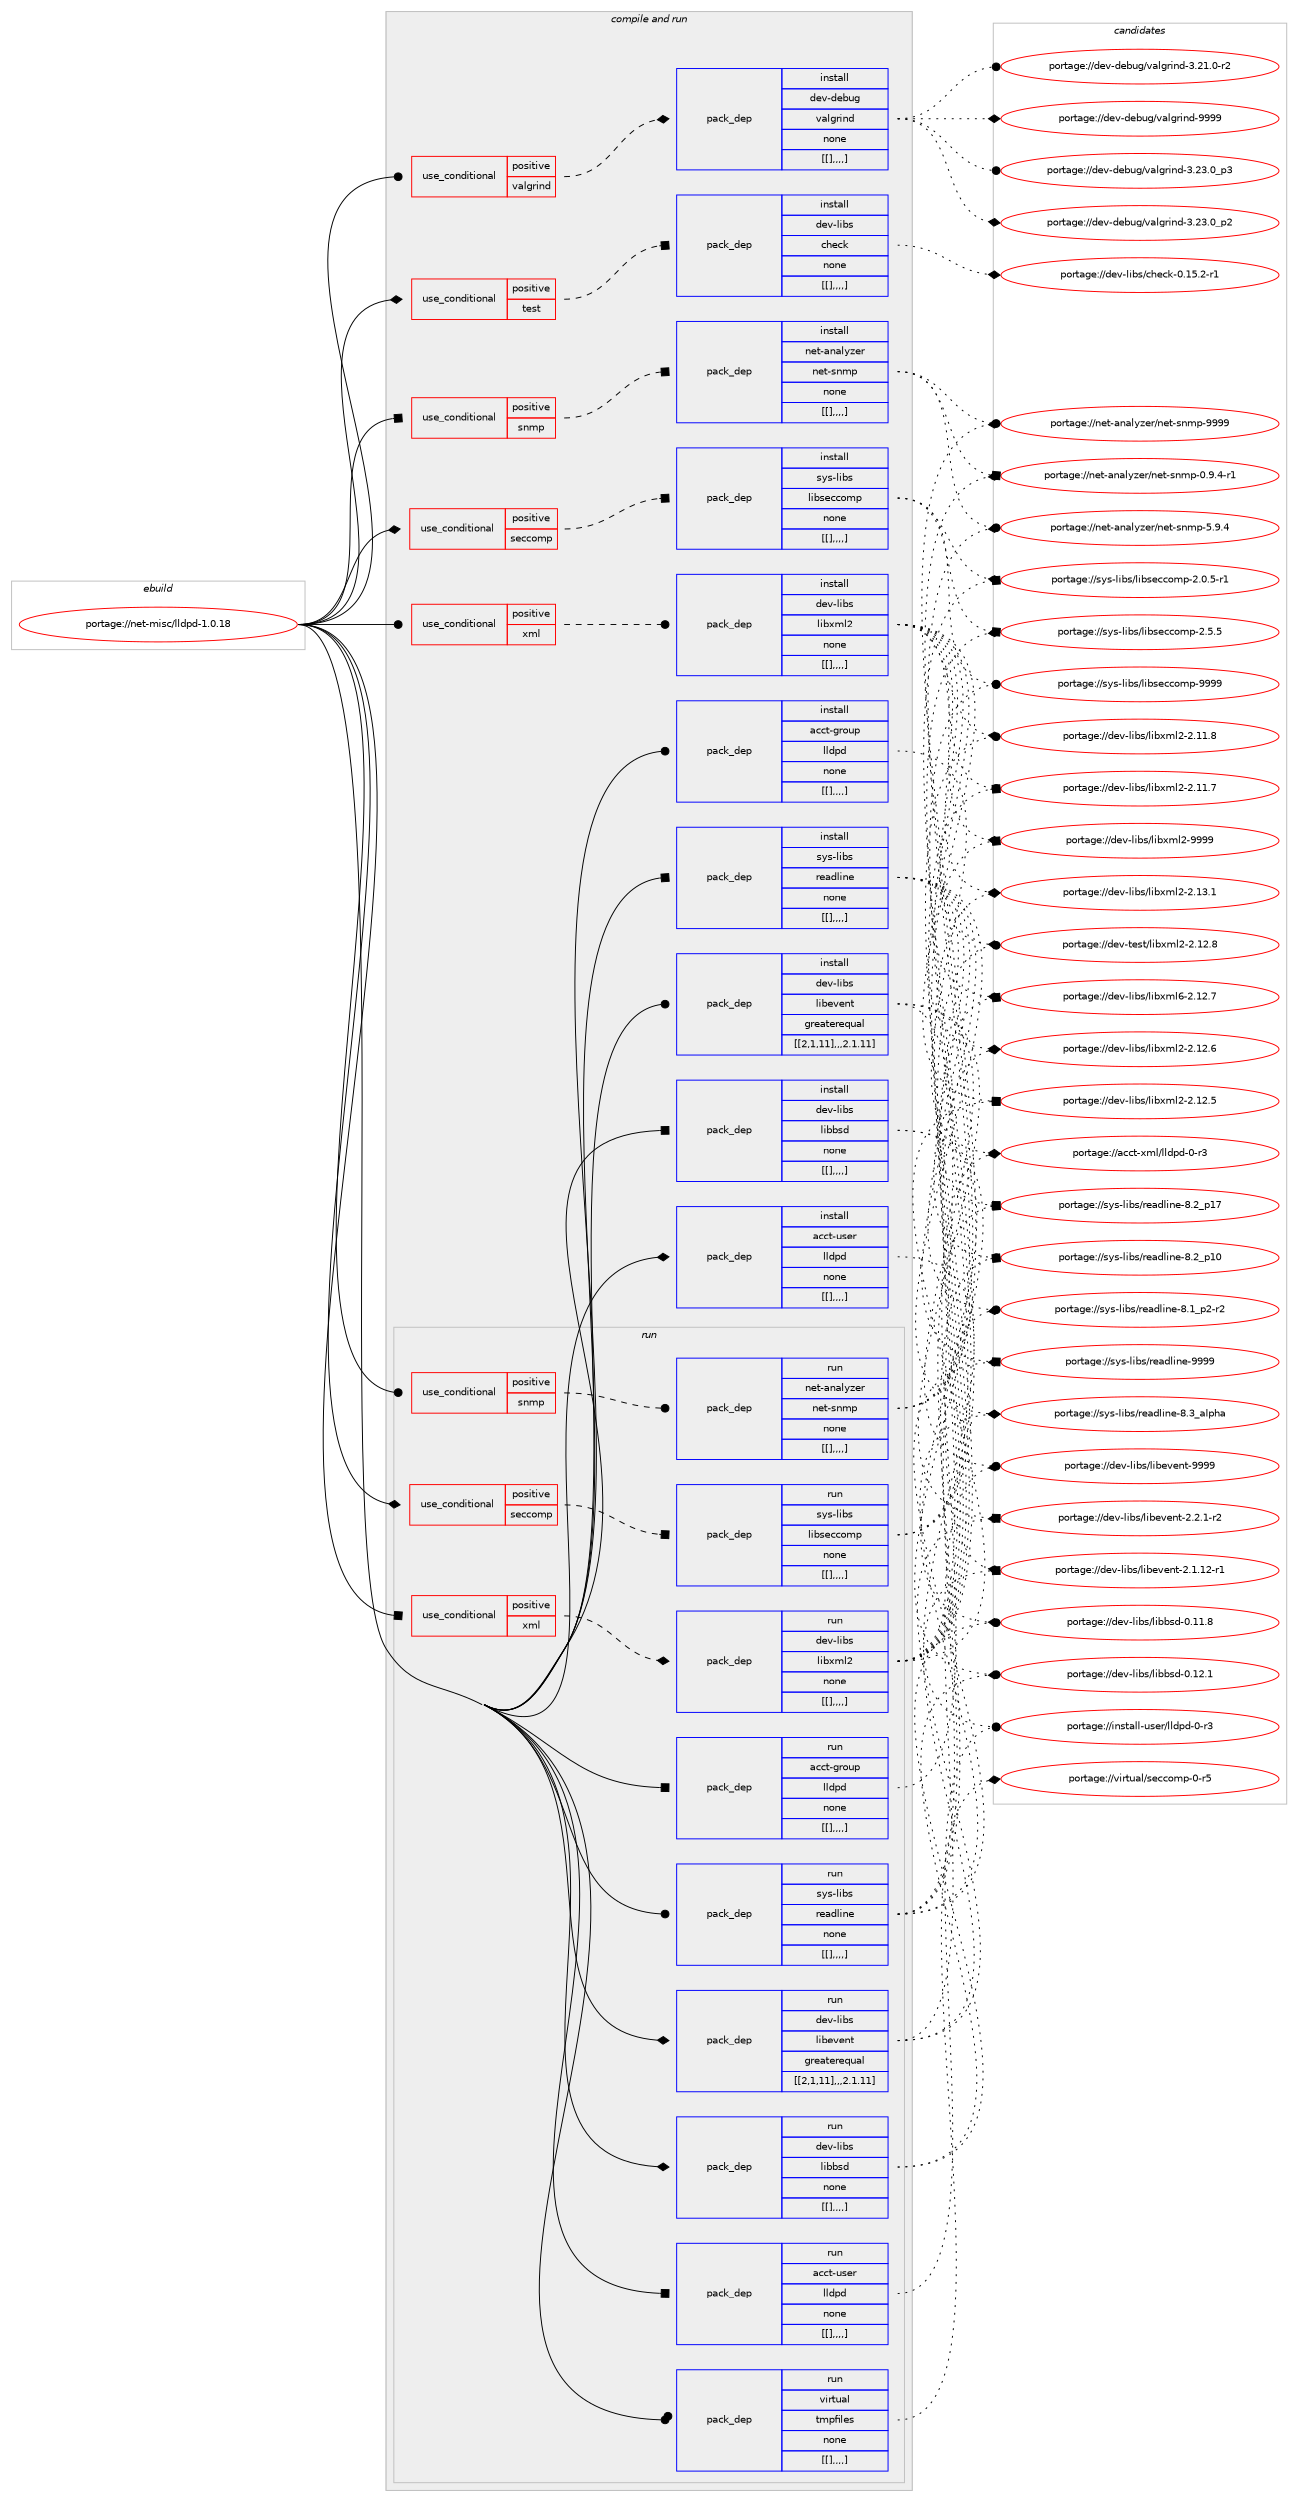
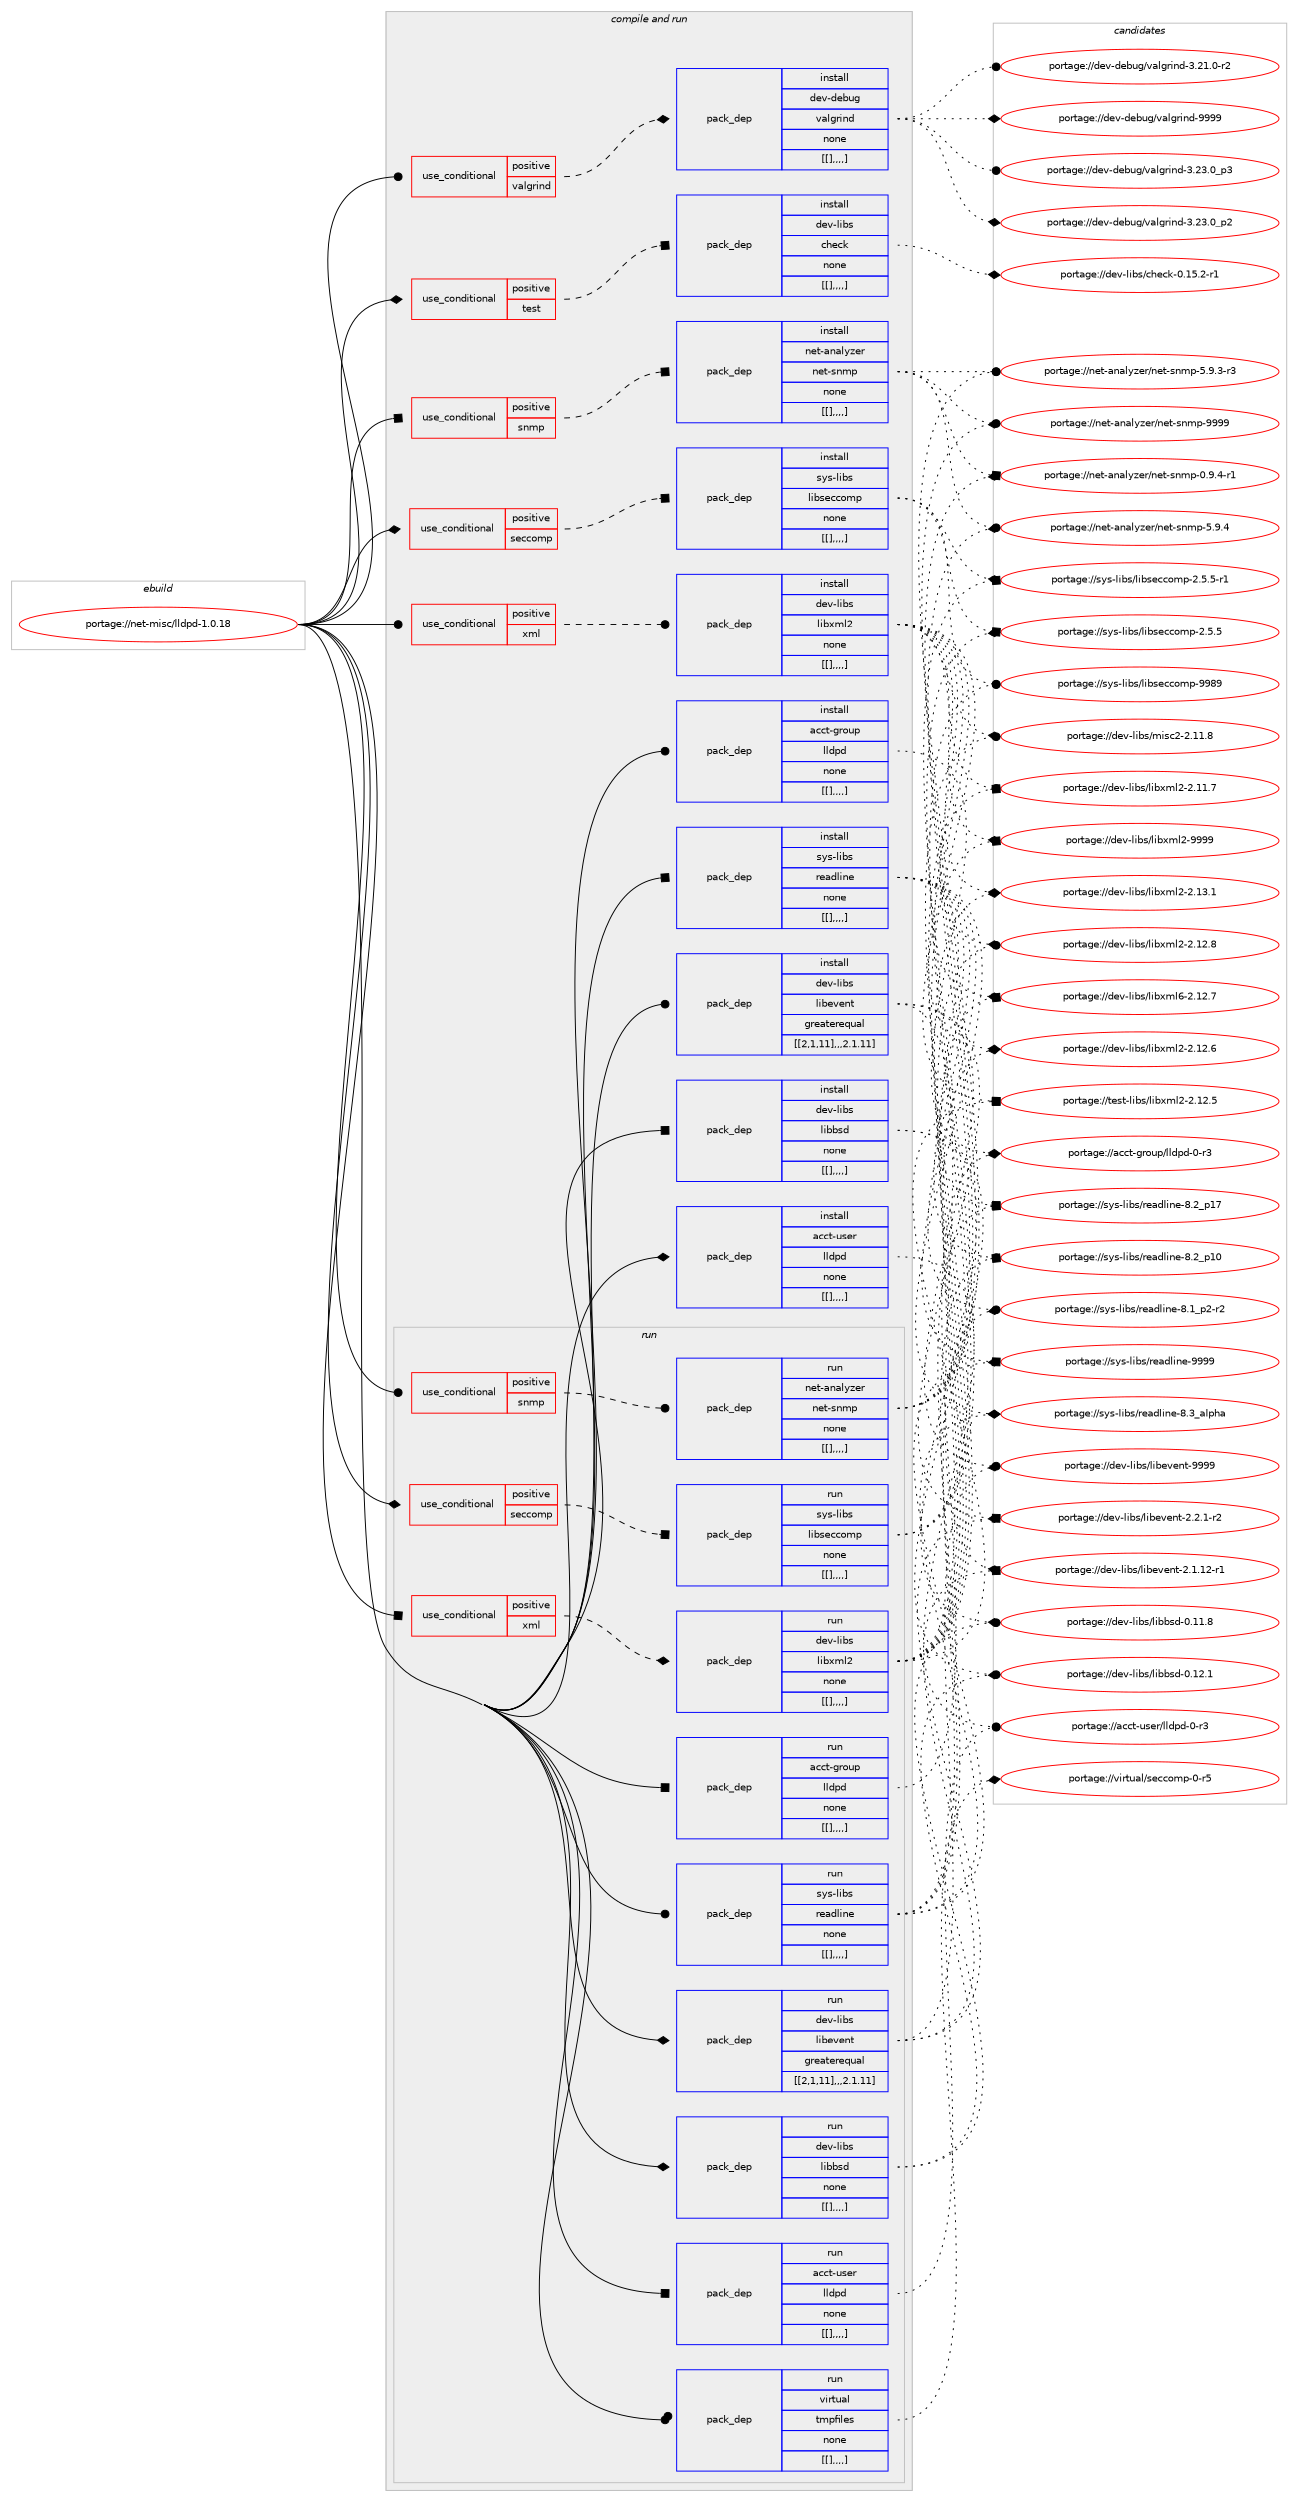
none -> (1140, 372)
(1140, 580) -> (1140, 580)
(1140, 684) -> (1140, 684)
(1140, 737) -> (1140, 737)
(1140, 945) -> (1140, 945)
(1140, 1101) -> (1140, 1101)
(1140, 1154) -> (1140, 1154)
(1140, 1727) -> (1140, 1727)
